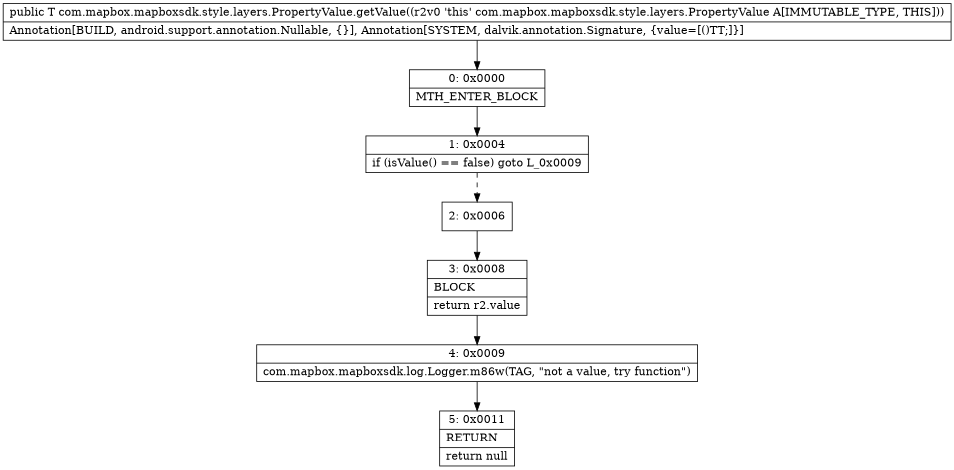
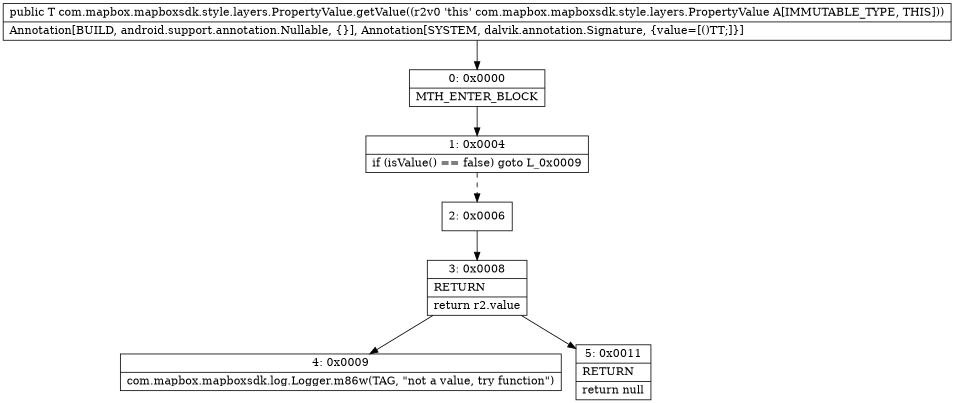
(454, 287) -> (460, 287)
(477, 392) -> (545, 330)
